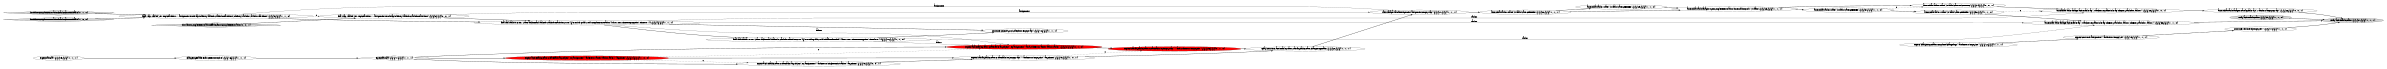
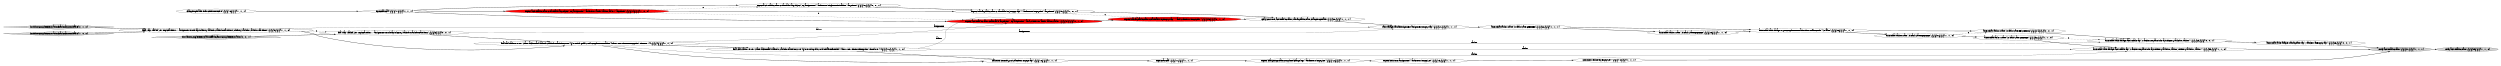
(2306, 19) -> (2434, 49)
(59, 58) -> none
none -> (1175, 61)
